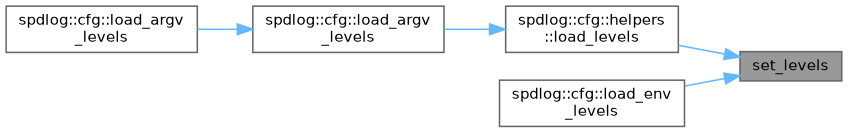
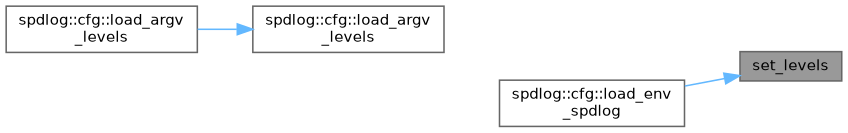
(592, 29) -> none
(592, 103) -> (592, 103)
